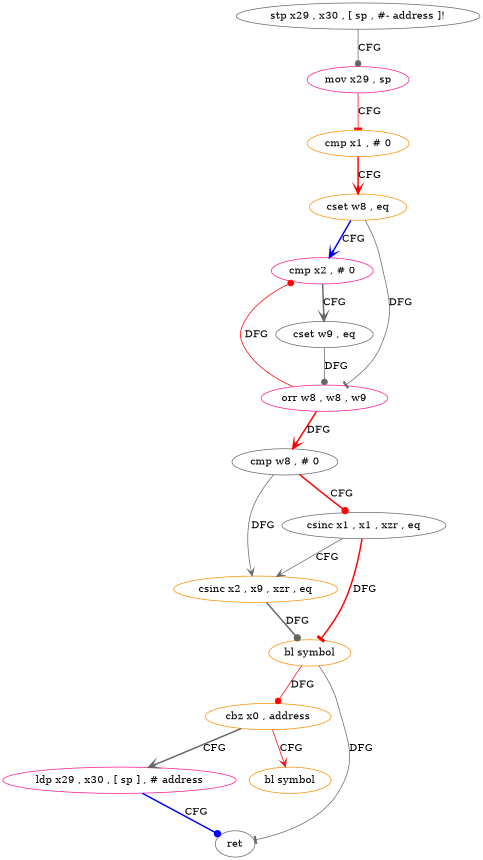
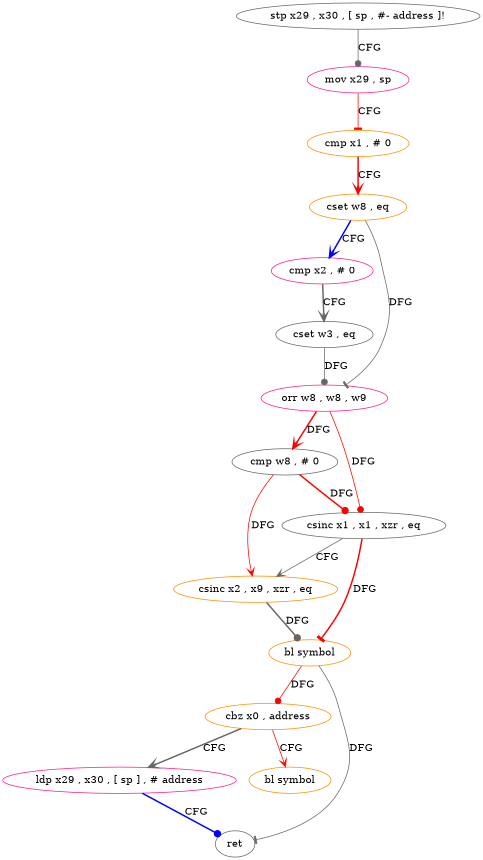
(324, 334) -> (324, 334)
(241, 337) -> (347, 458)
(342, 494) -> (342, 494)
(250, 519) -> (250, 519)
